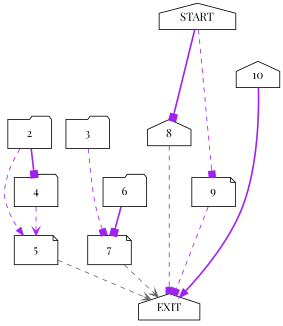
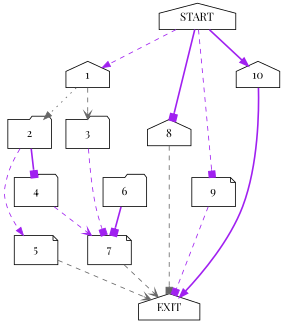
none -> (226, 45)
none -> (88, 76)
(169, 216) -> (169, 216)
(36, 217) -> (70, 219)
